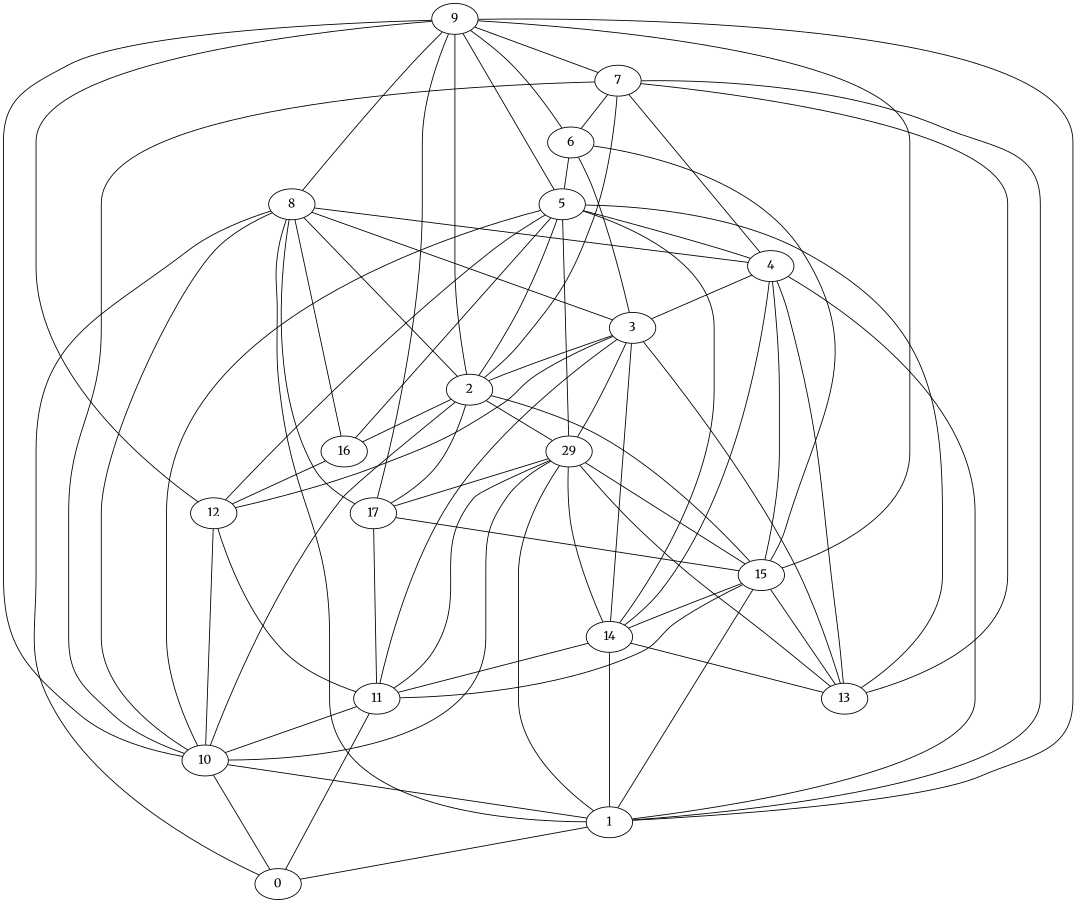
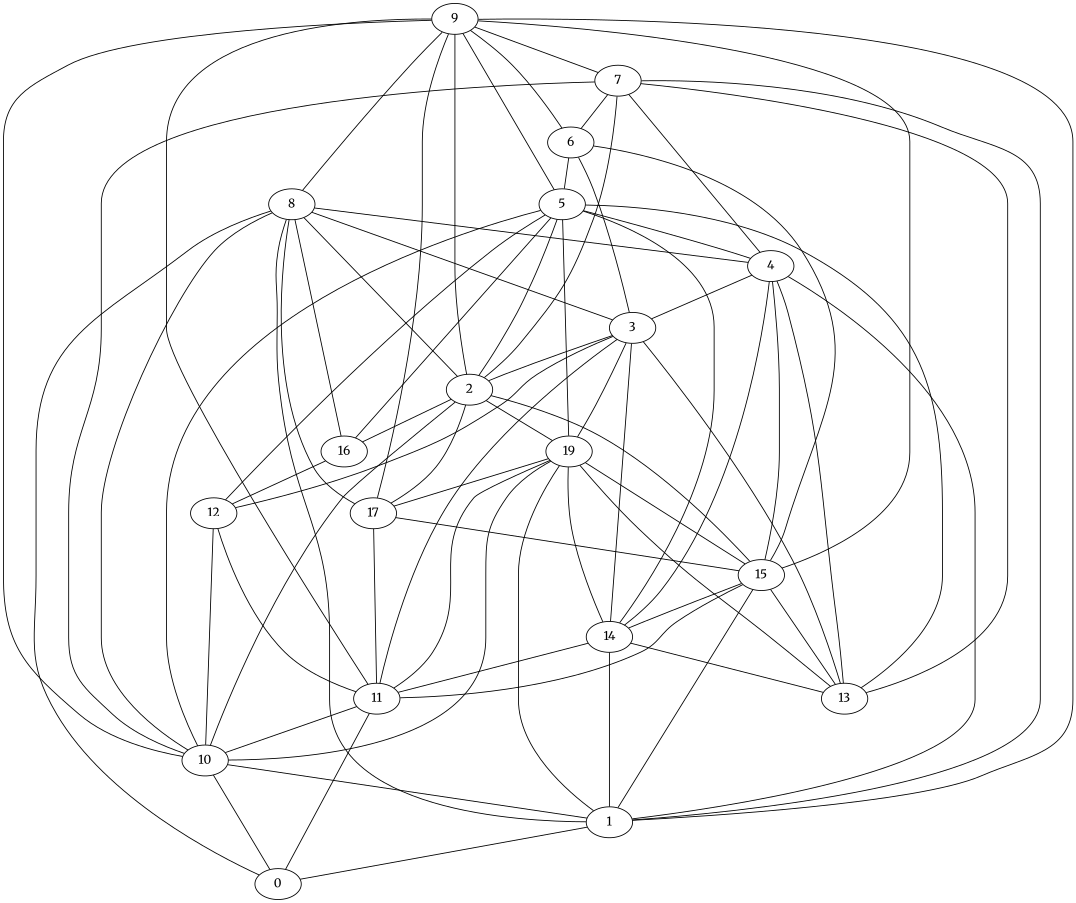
(38, 138) -> (167, 280)
(569, 451) -> (569, 451)
